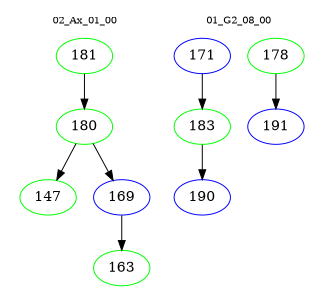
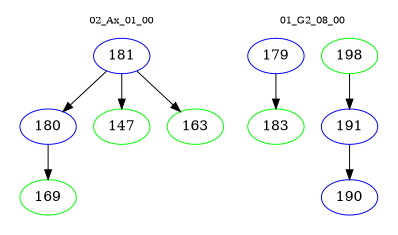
(84, 56) -> (122, 56)
(202, 56) -> (276, 56)
(276, 56) -> (350, 56)
(84, 127) -> (48, 127)
(69, 157) -> (122, 87)
(202, 157) -> (350, 157)
(122, 197) -> (48, 197)
(122, 228) -> (155, 88)
